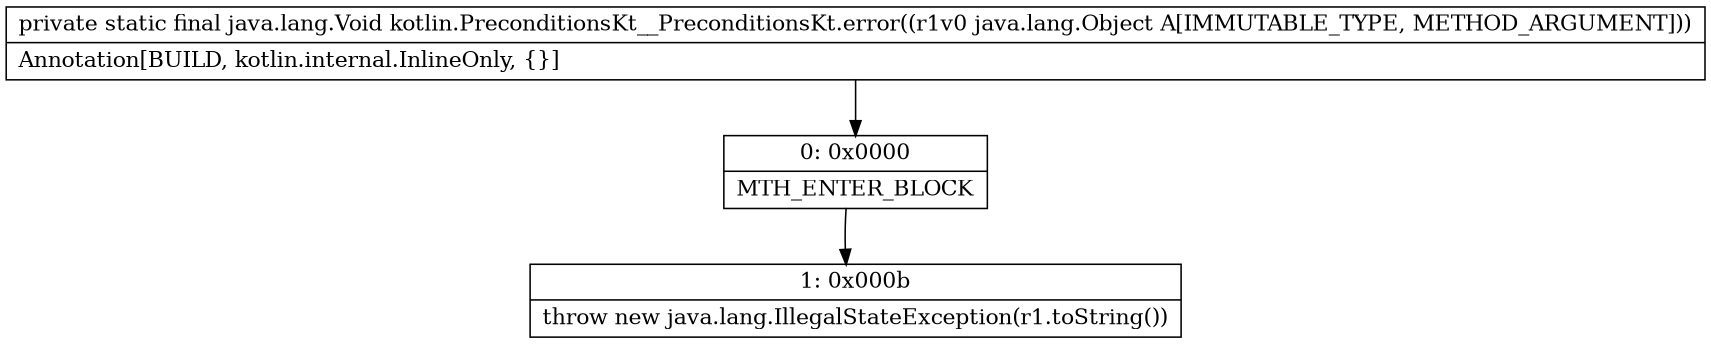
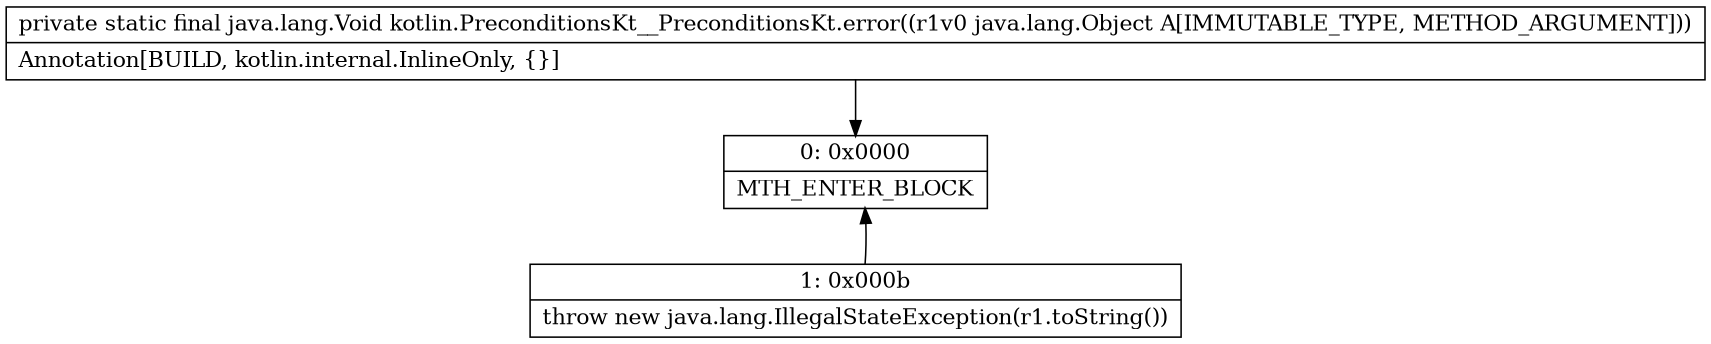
(845, 229) -> (866, 244)
